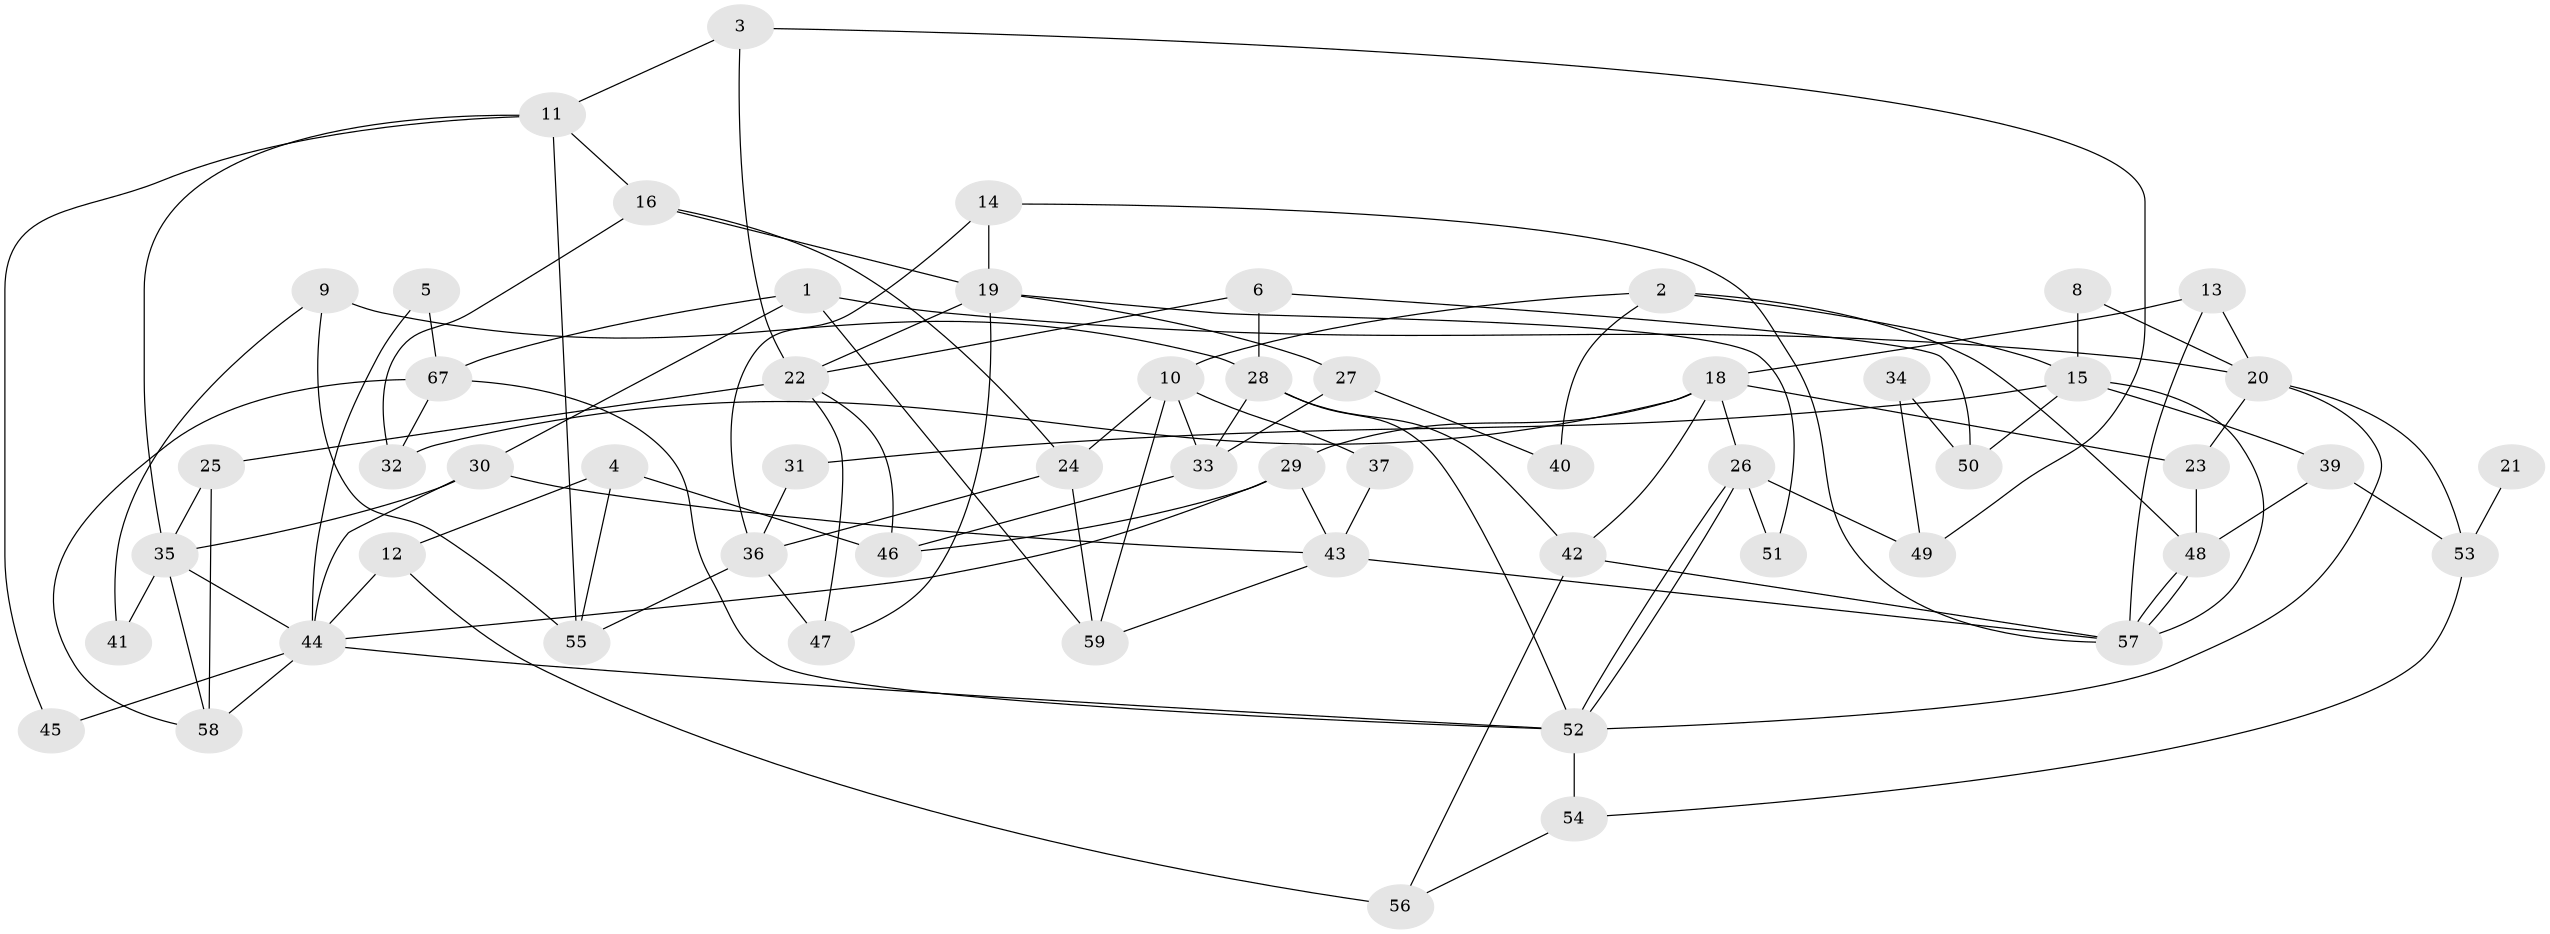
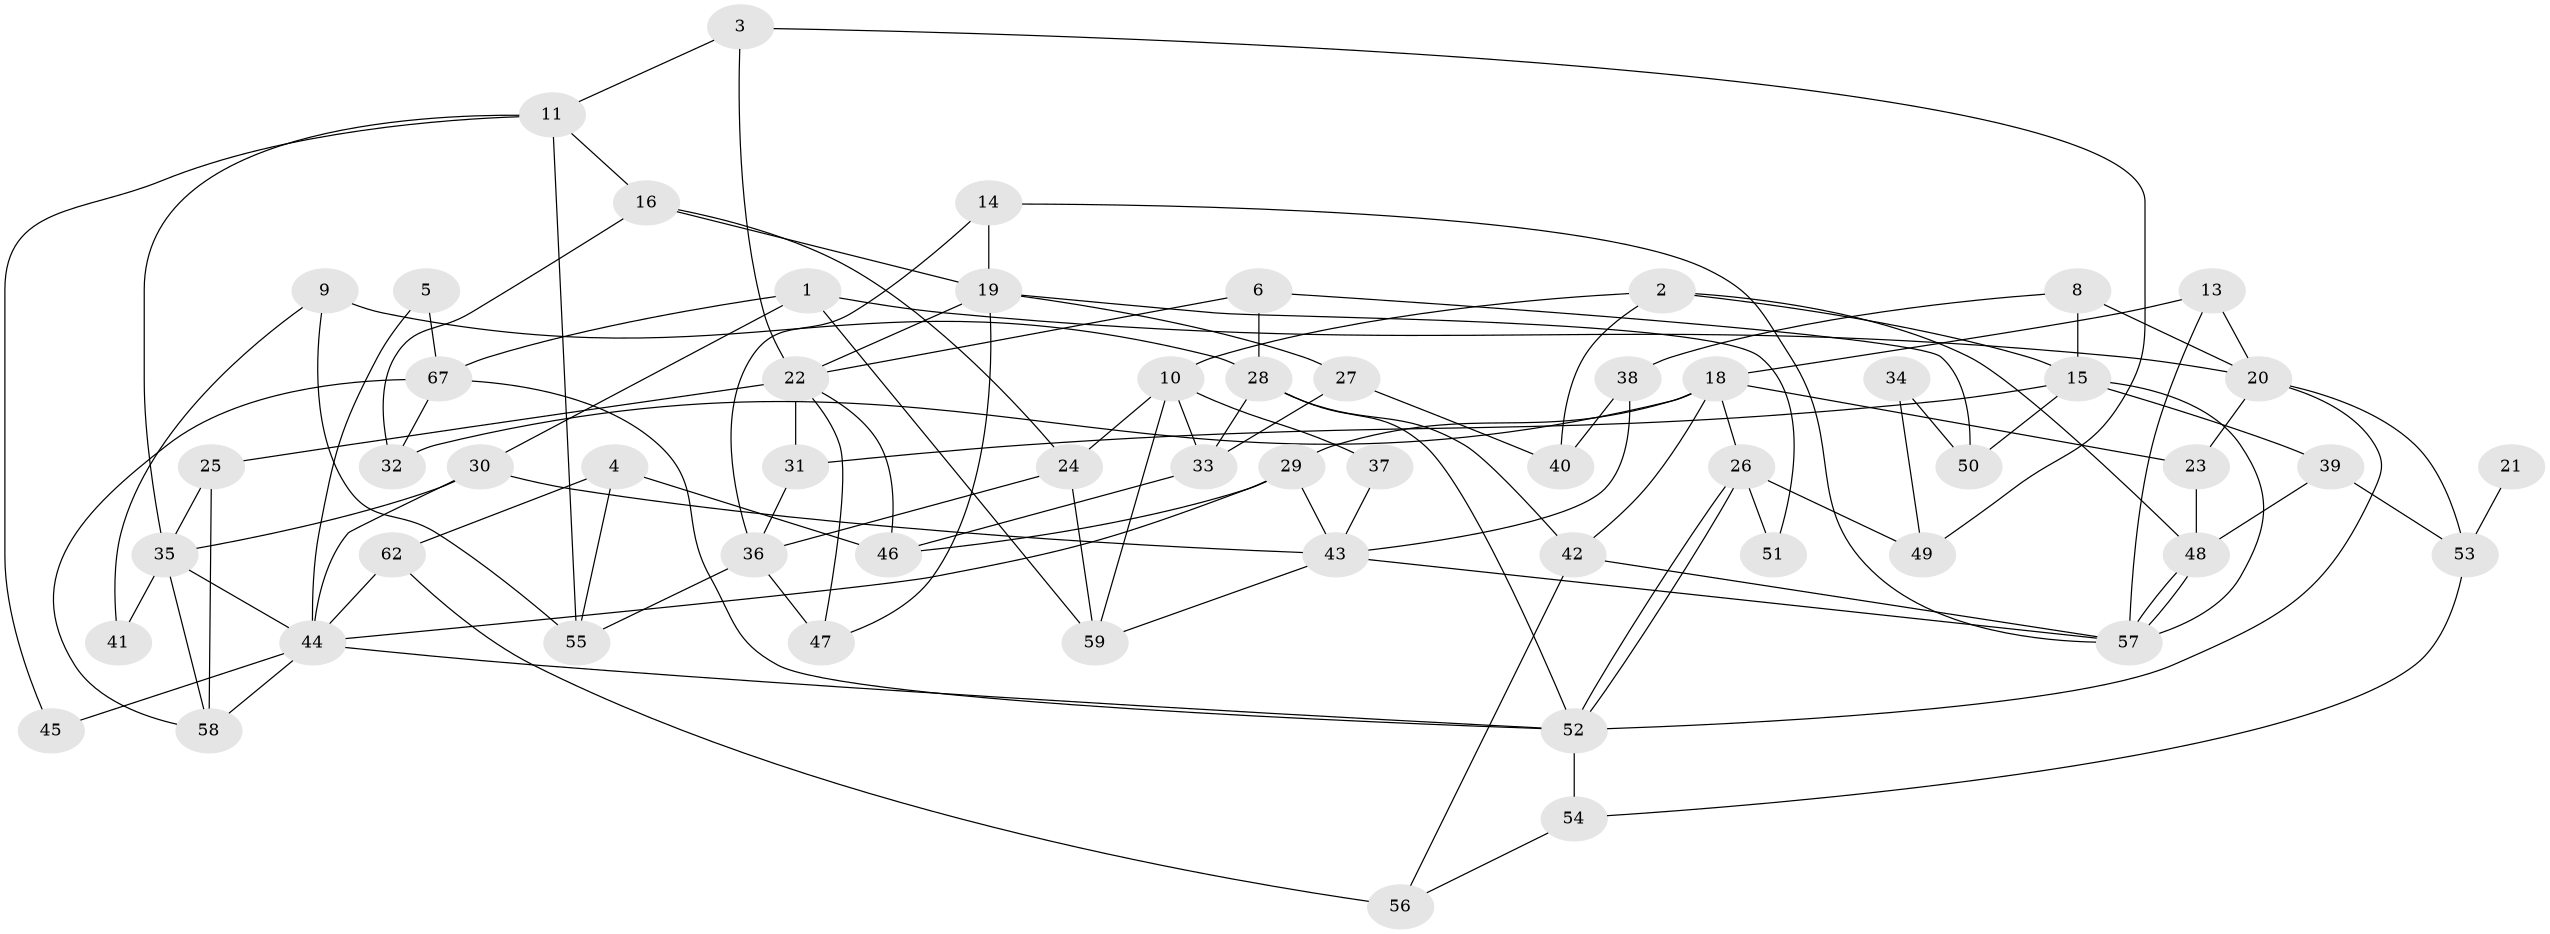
none -> (1628, 379)
none -> (796, 423)
(392, 555) -> (392, 555)
